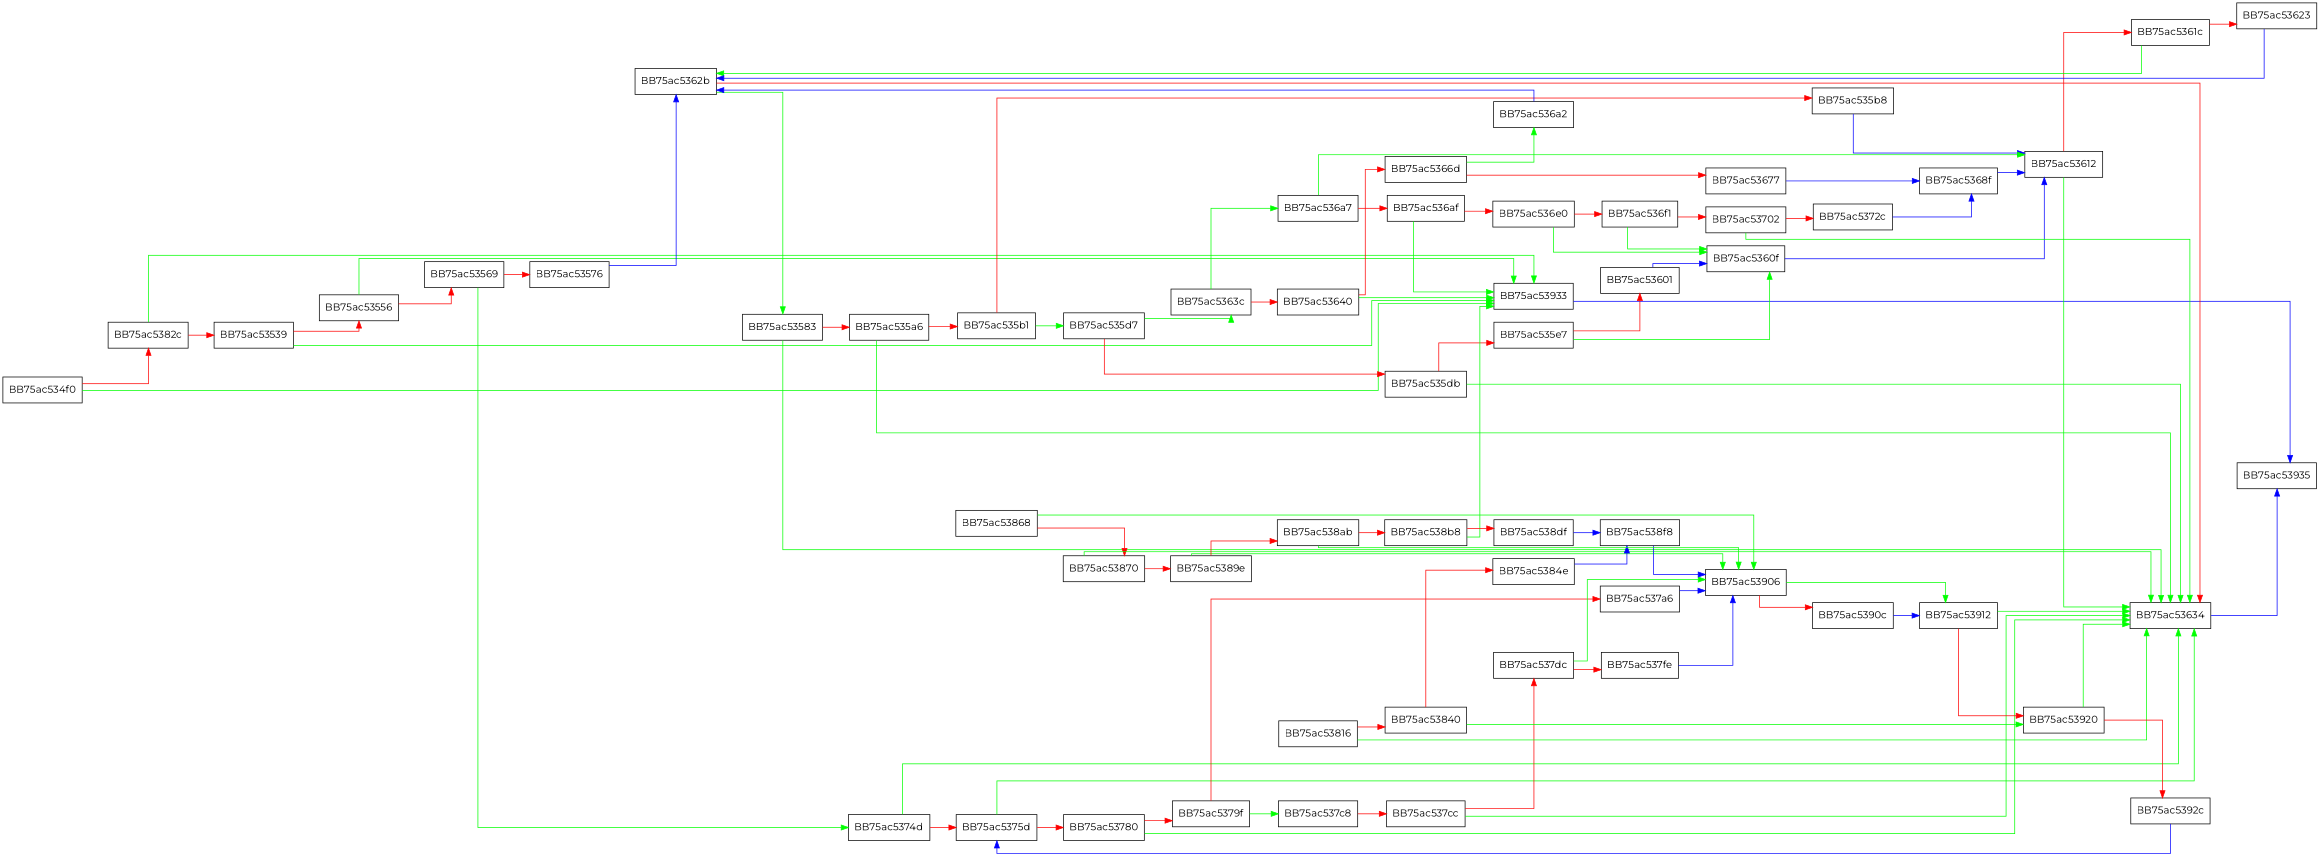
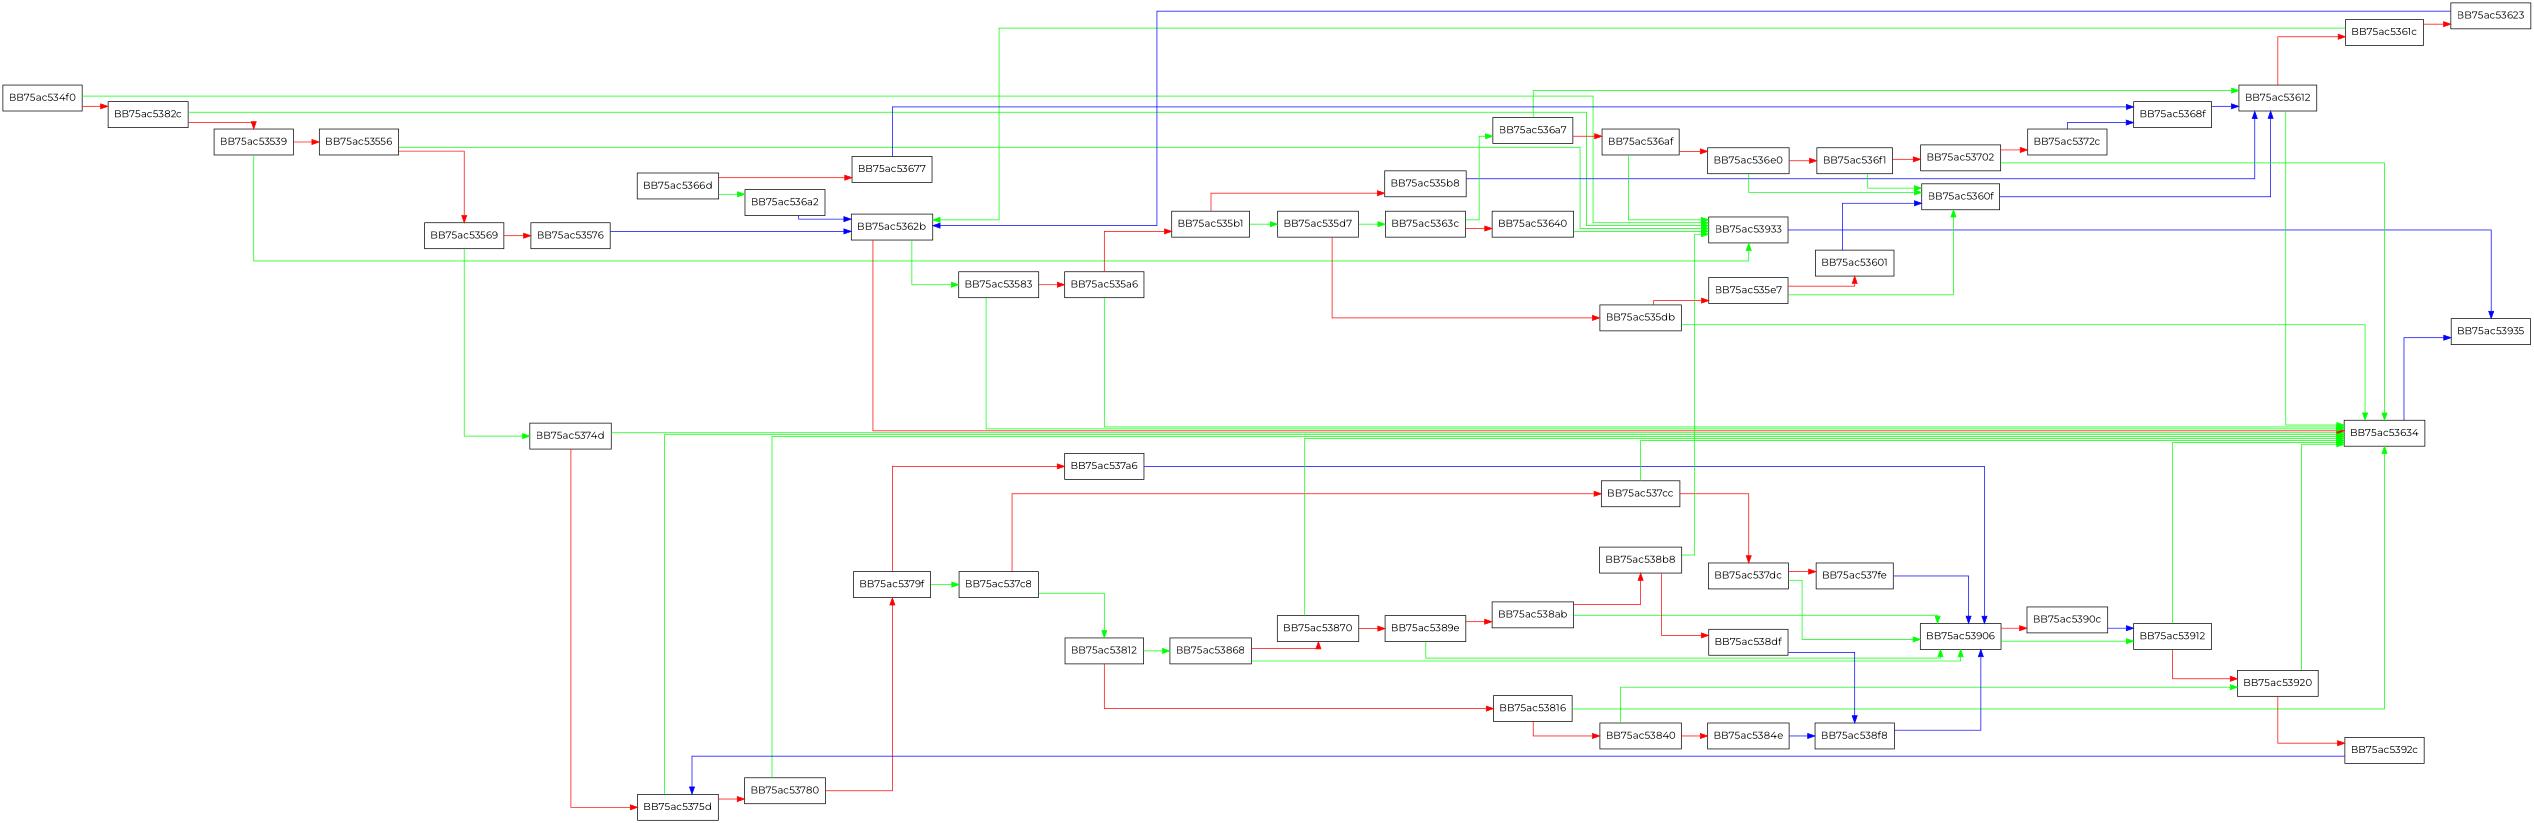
(1365, 229) -> none
none -> (1104, 651)
